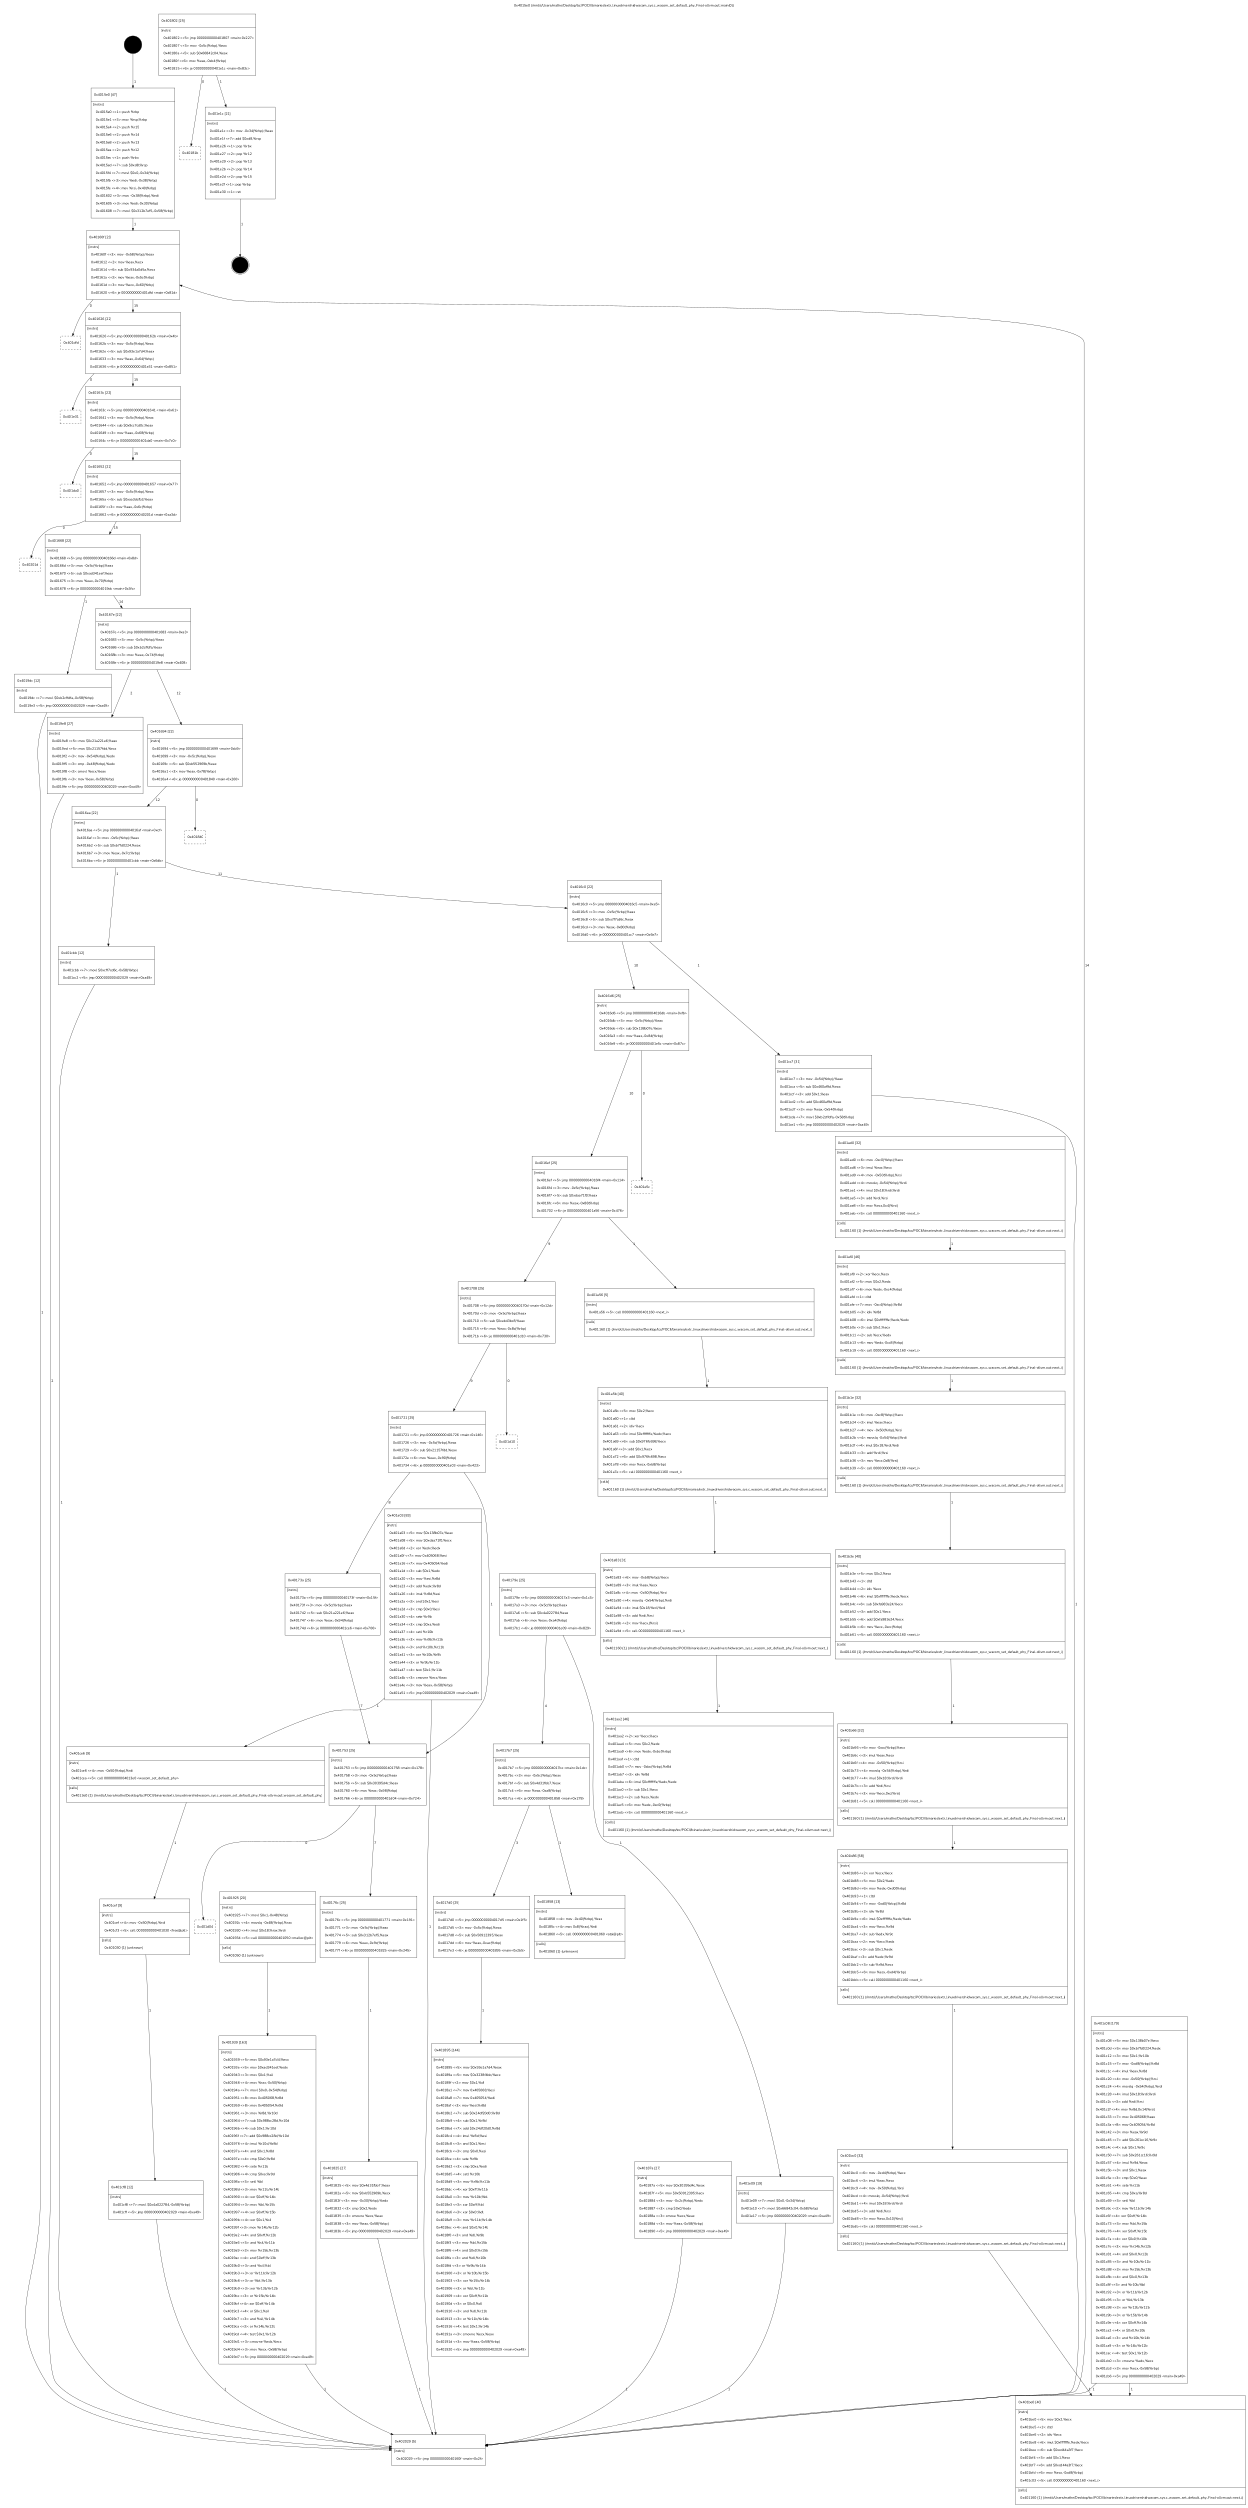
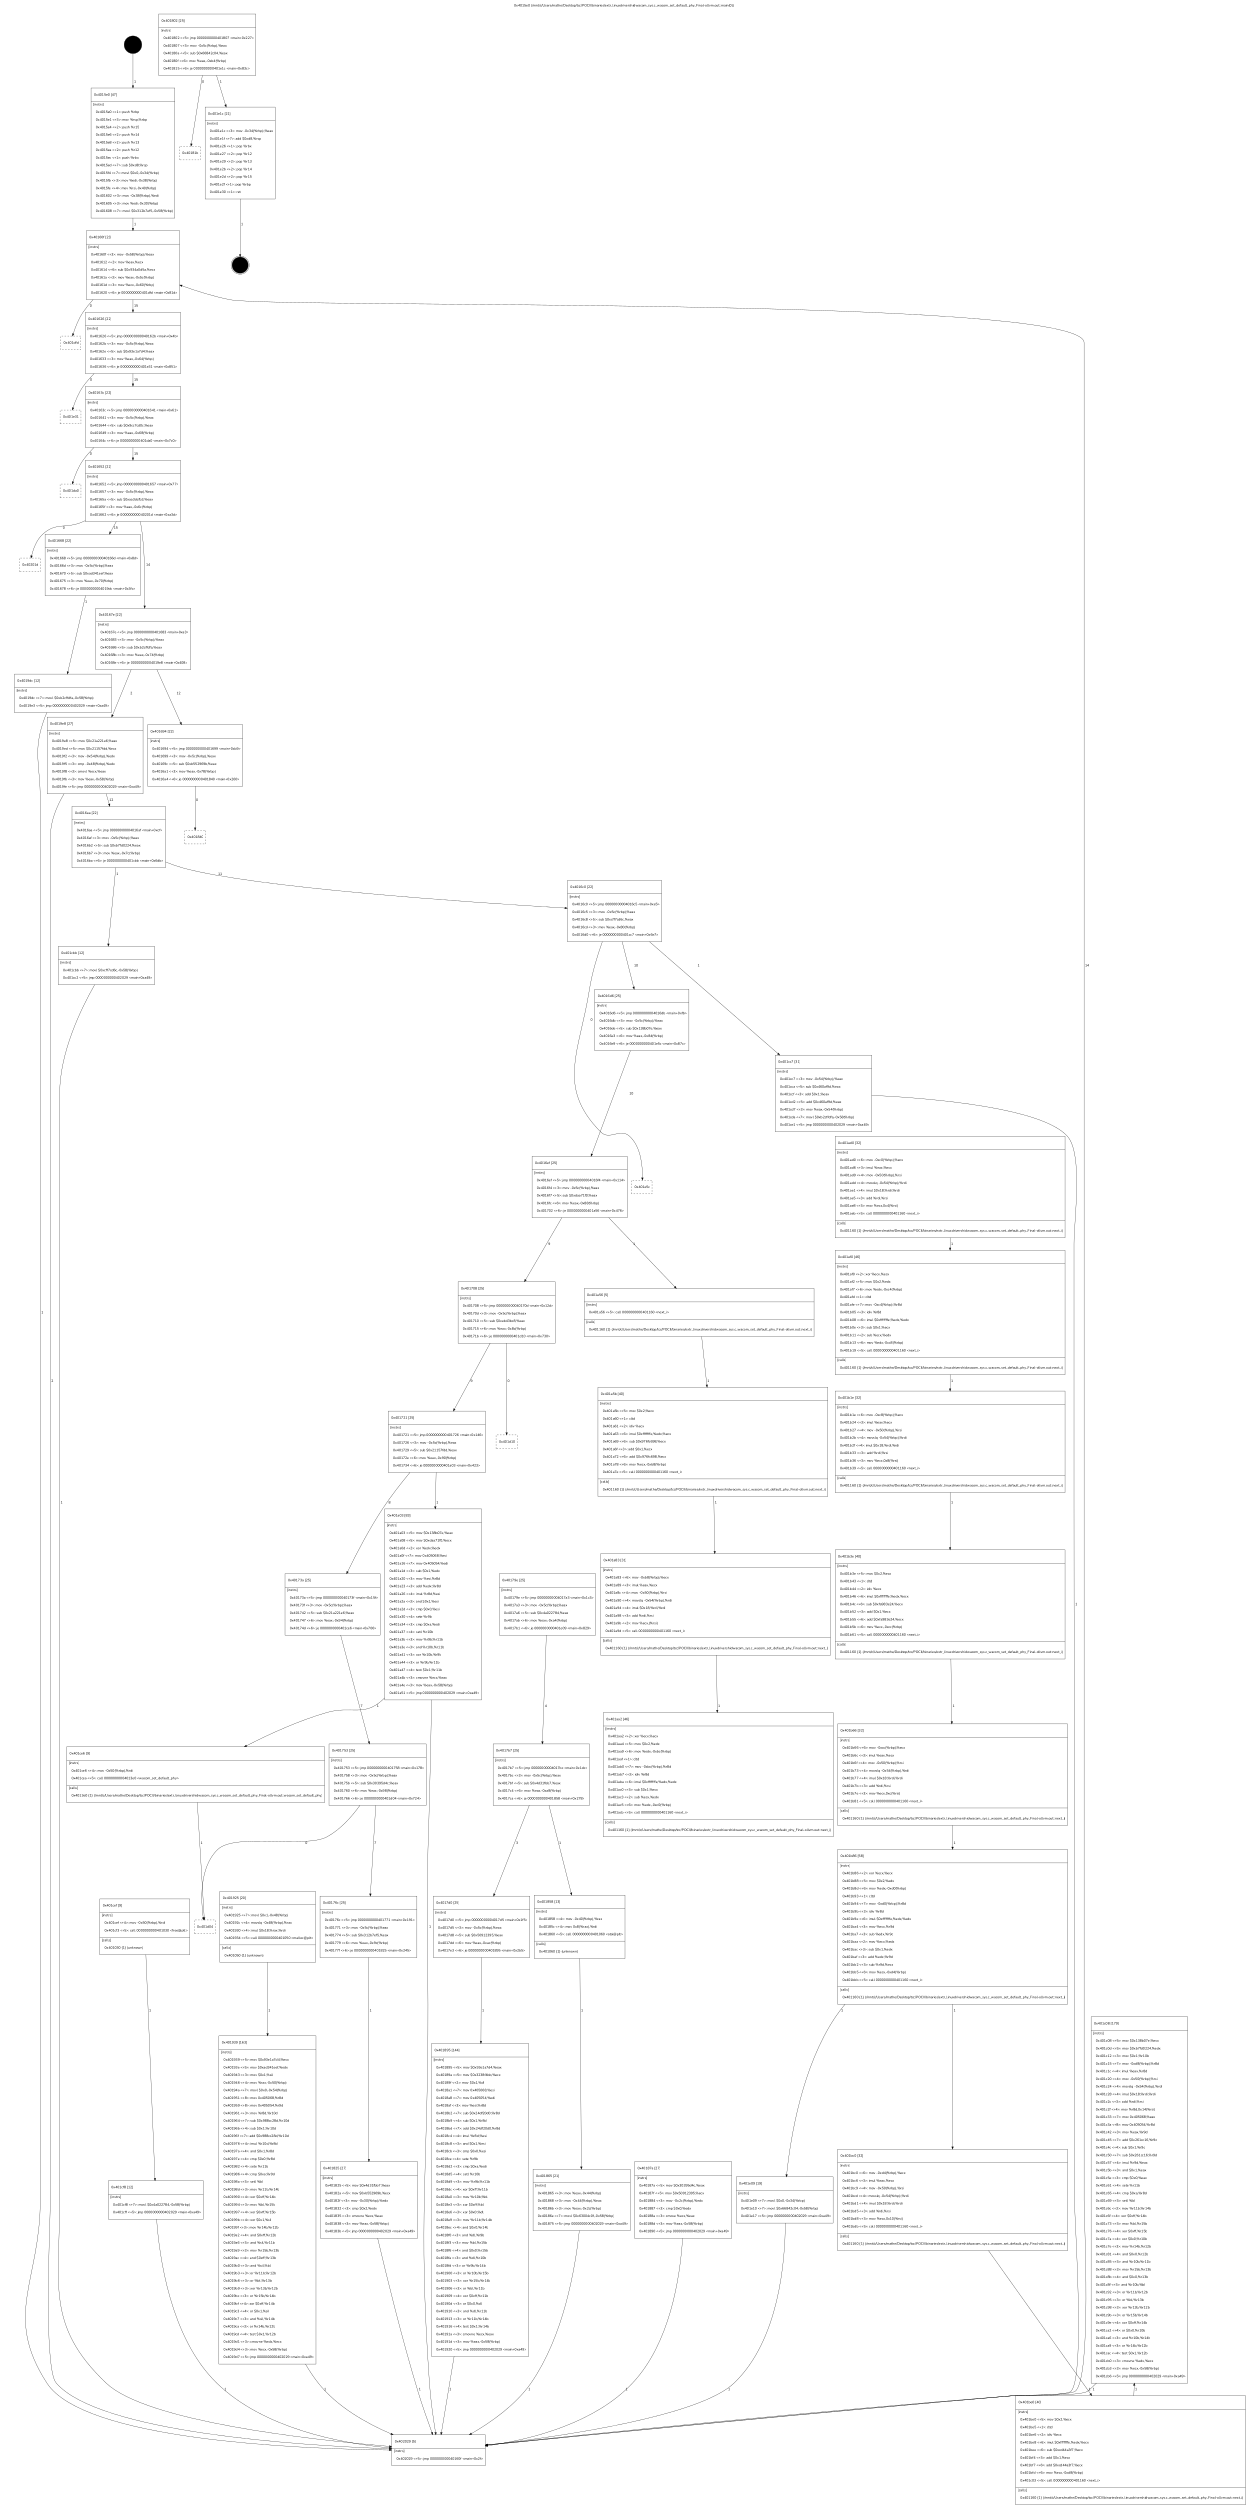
(117, 601) -> (144, 563)
(158, 795) -> (108, 799)
(642, 1114) -> (575, 1076)
(490, 1622) -> (436, 1489)
(171, 1849) -> (201, 1860)
(672, 1895) -> (804, 2085)
none -> (582, 2200)
(1130, 2388) -> (1134, 2391)
none -> (448, 2394)
